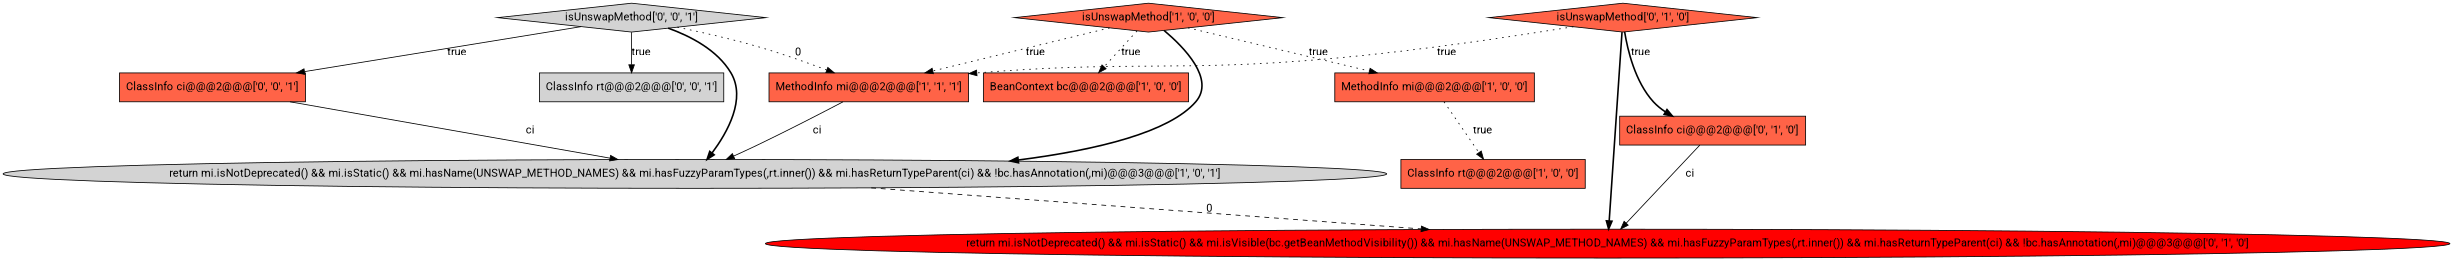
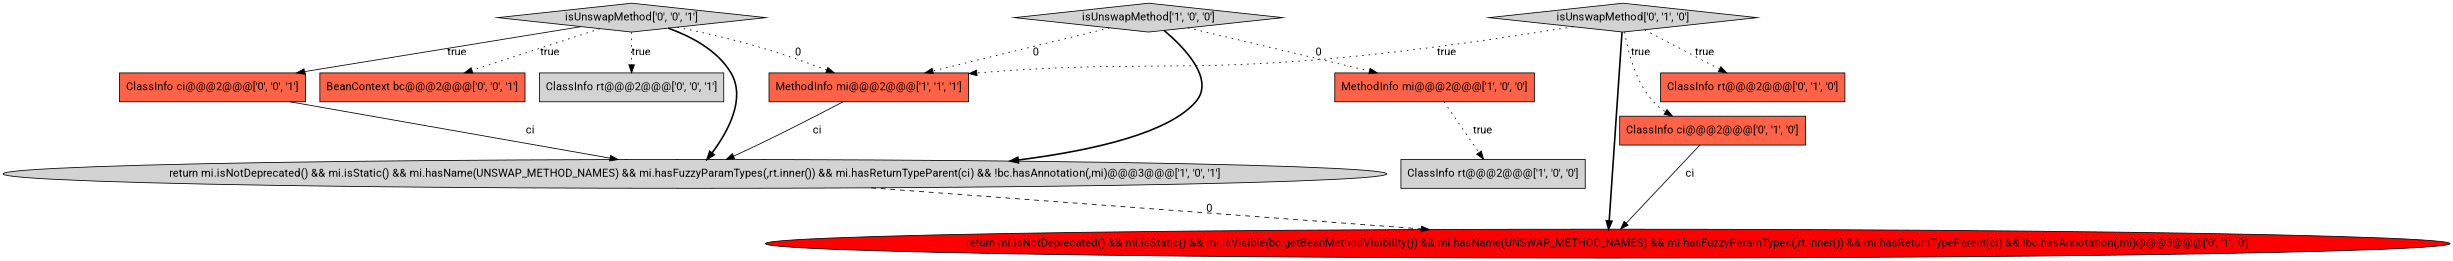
(1148, 18) -> (1148, 18)
(1623, 18) -> (1623, 18)
(632, 48) -> (632, 48)
(1036, 52) -> (1036, 52)
(1319, 52) -> (1319, 52)
(1637, 76) -> (1637, 76)
none -> (422, 87)
(1086, 87) -> none
none -> (1753, 87)
(1493, 174) -> (1493, 174)
